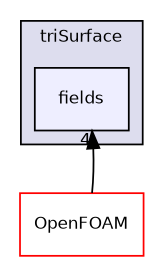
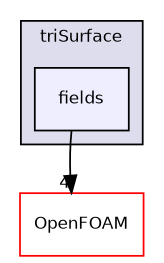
(93, 171) -> (70, 156)
